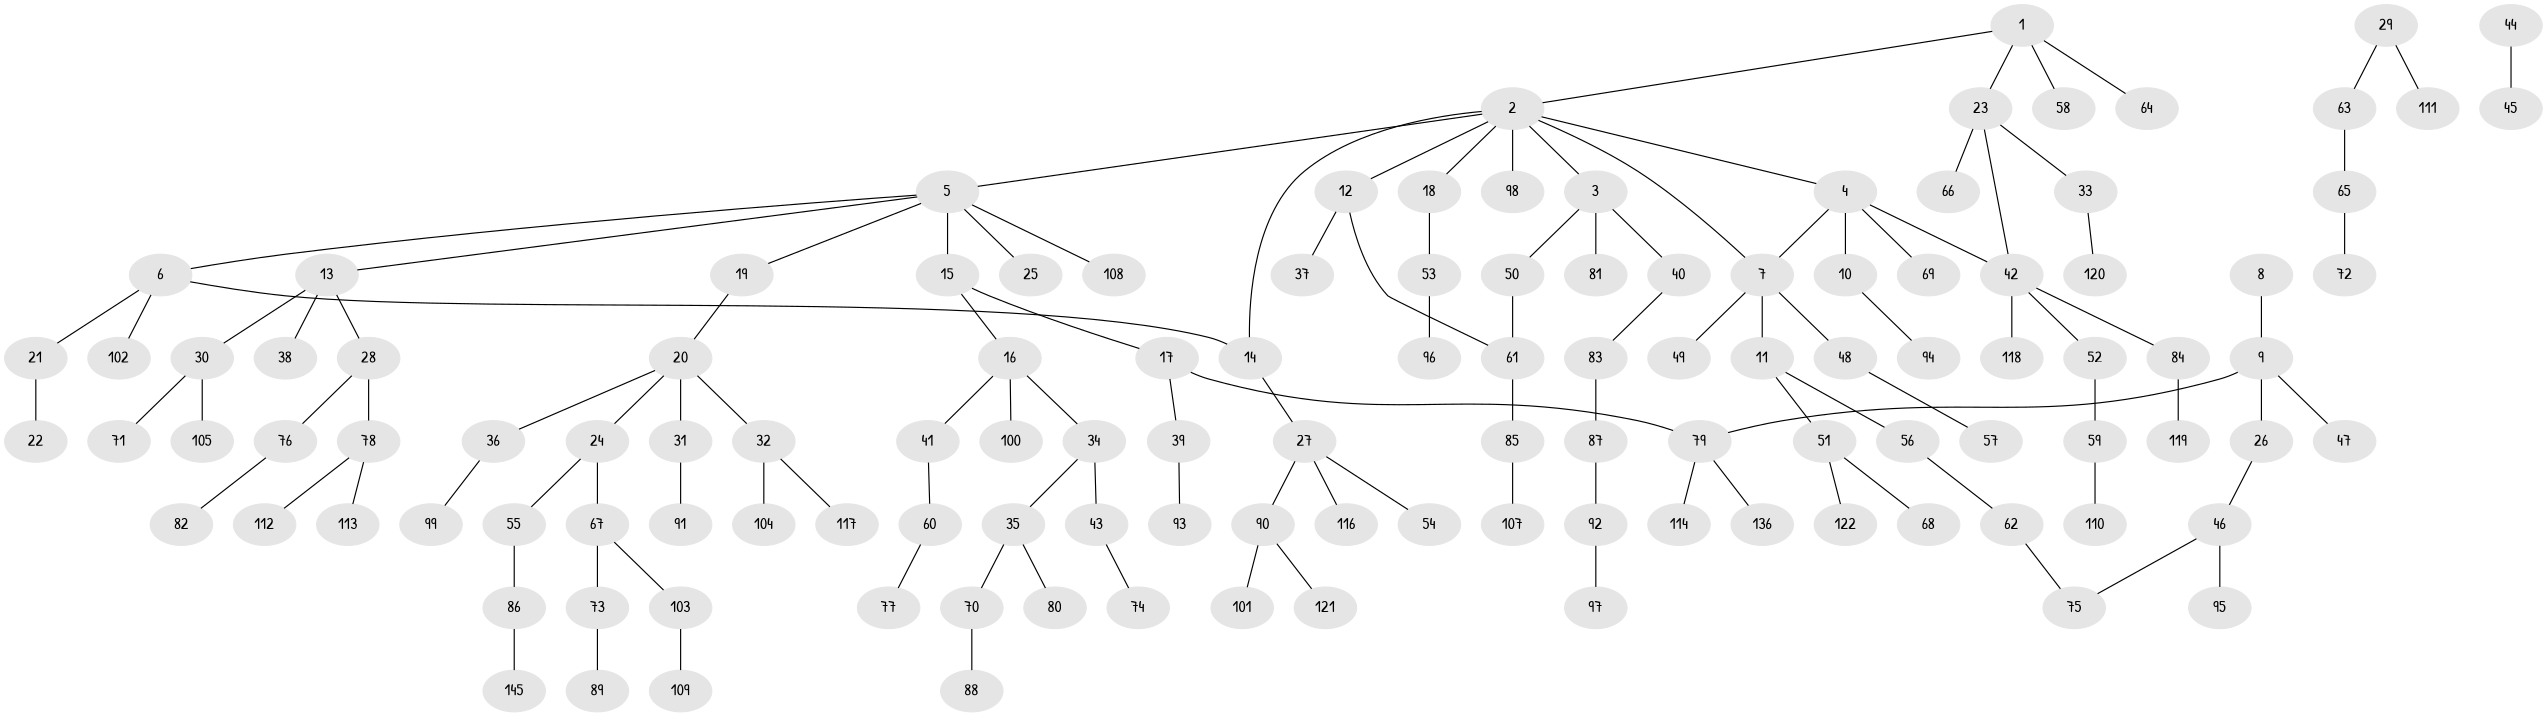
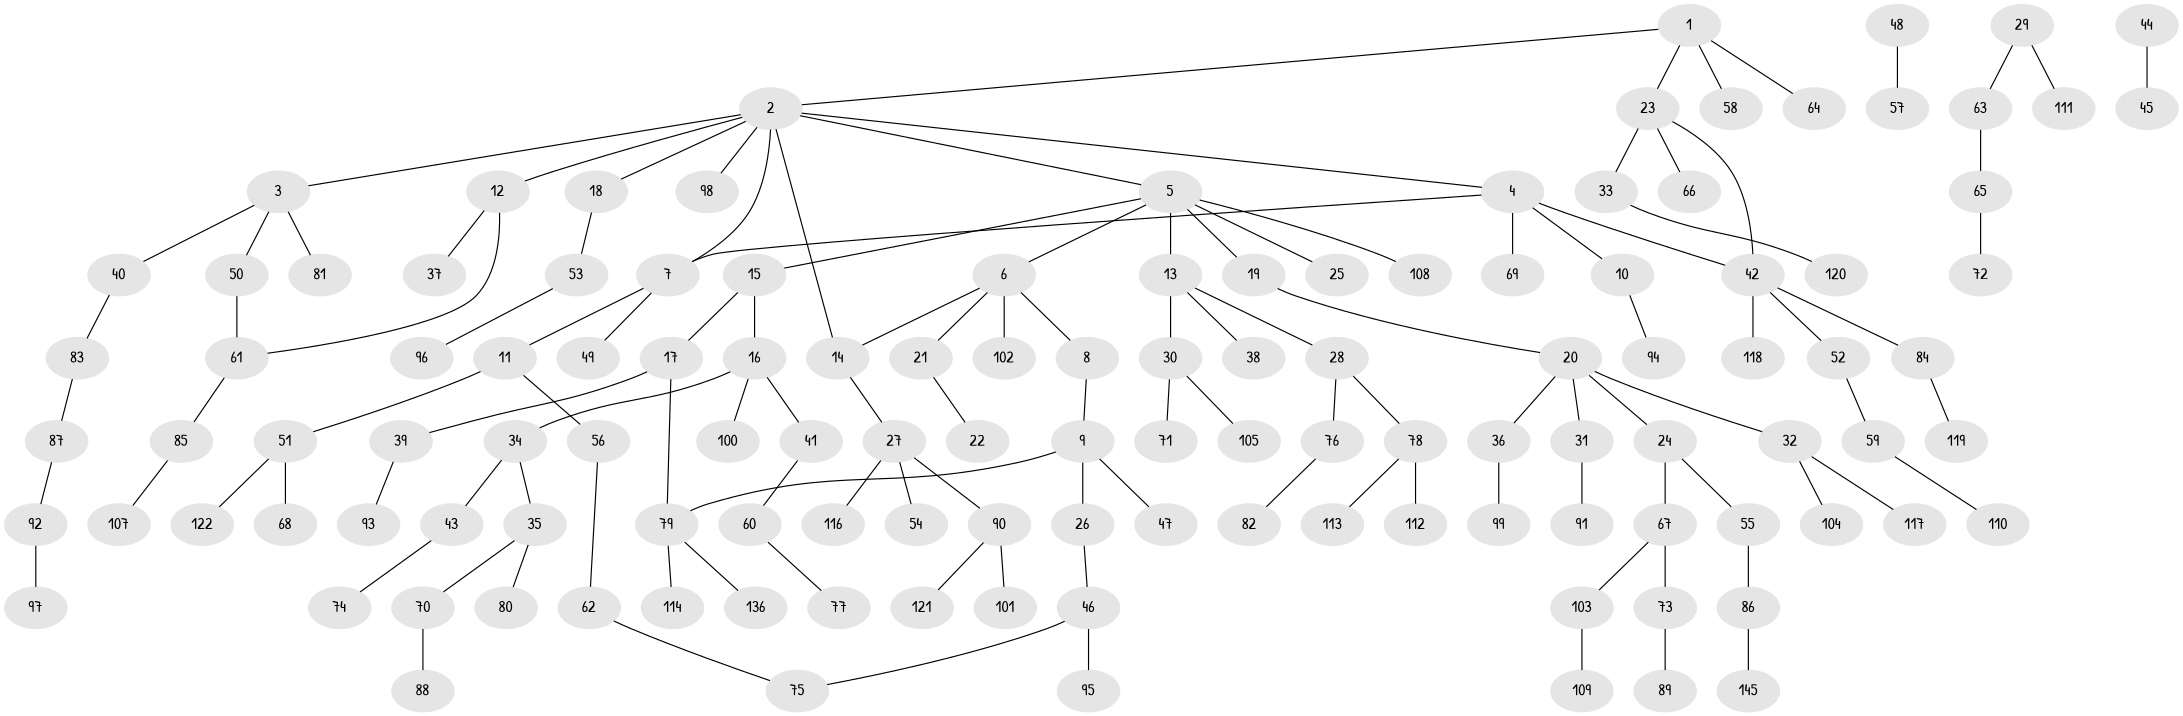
none -> (1046, 316)
(1804, 317) -> none
